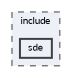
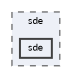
(36, 21) -> (36, 21)
